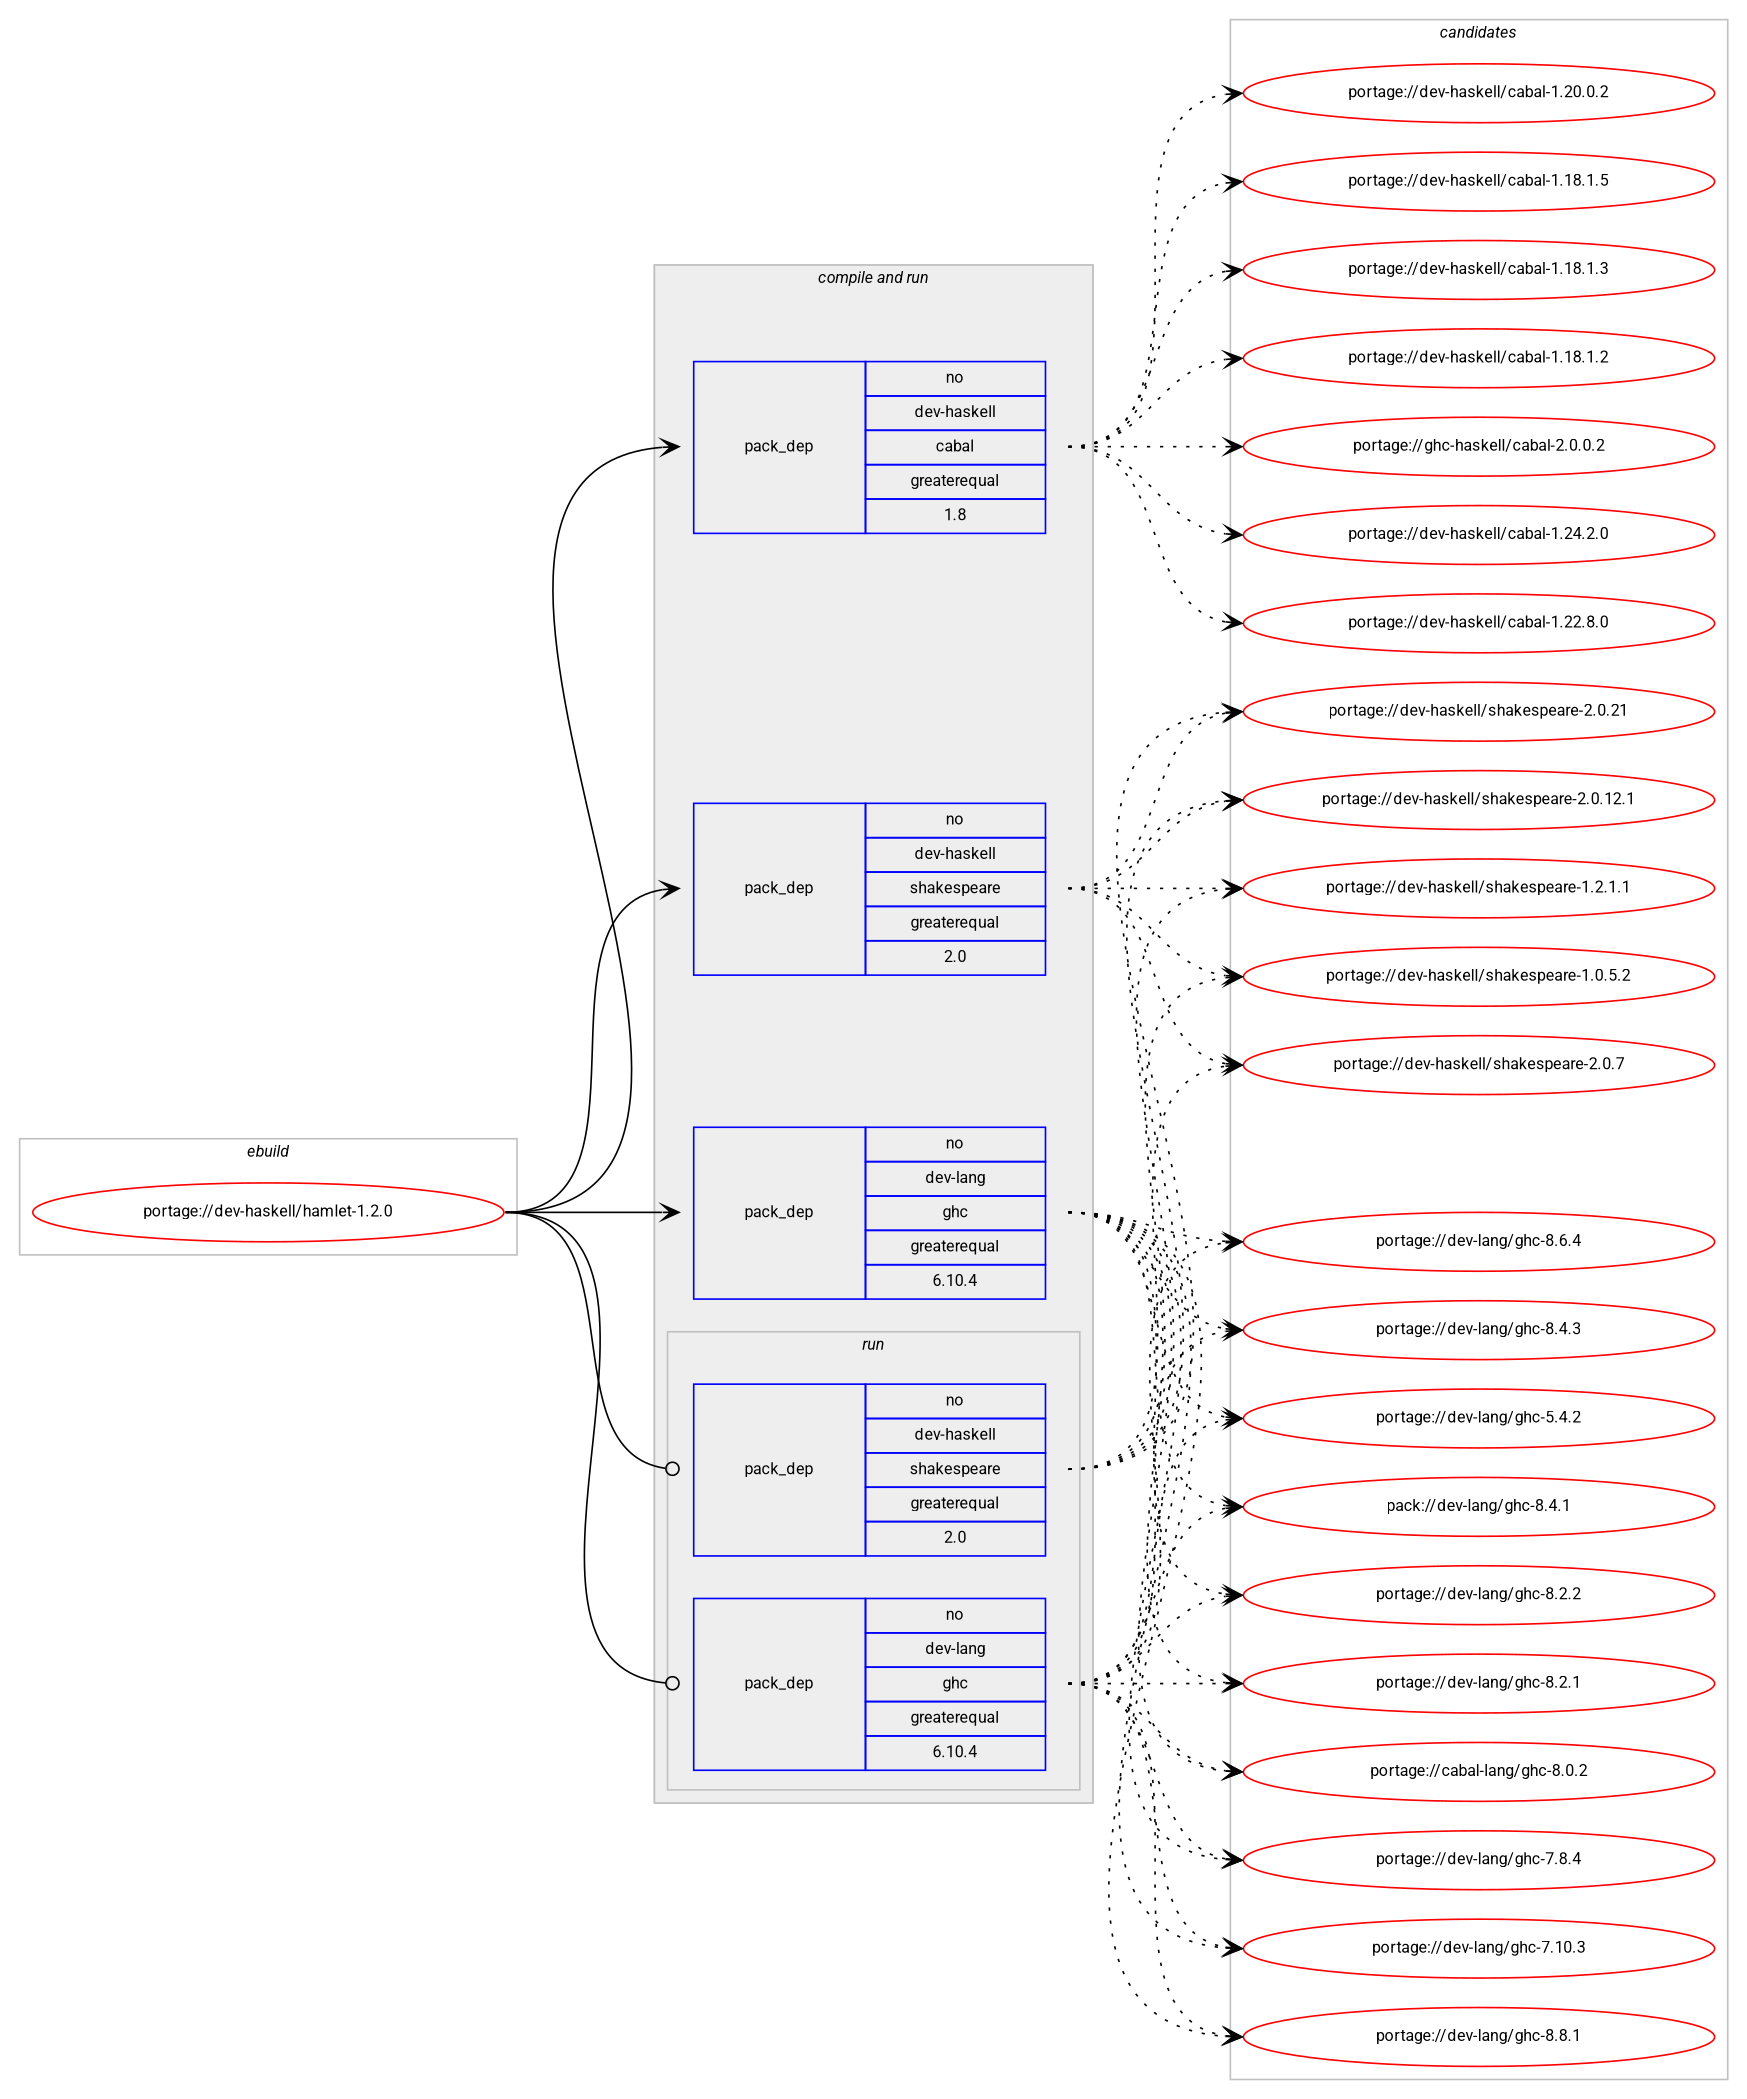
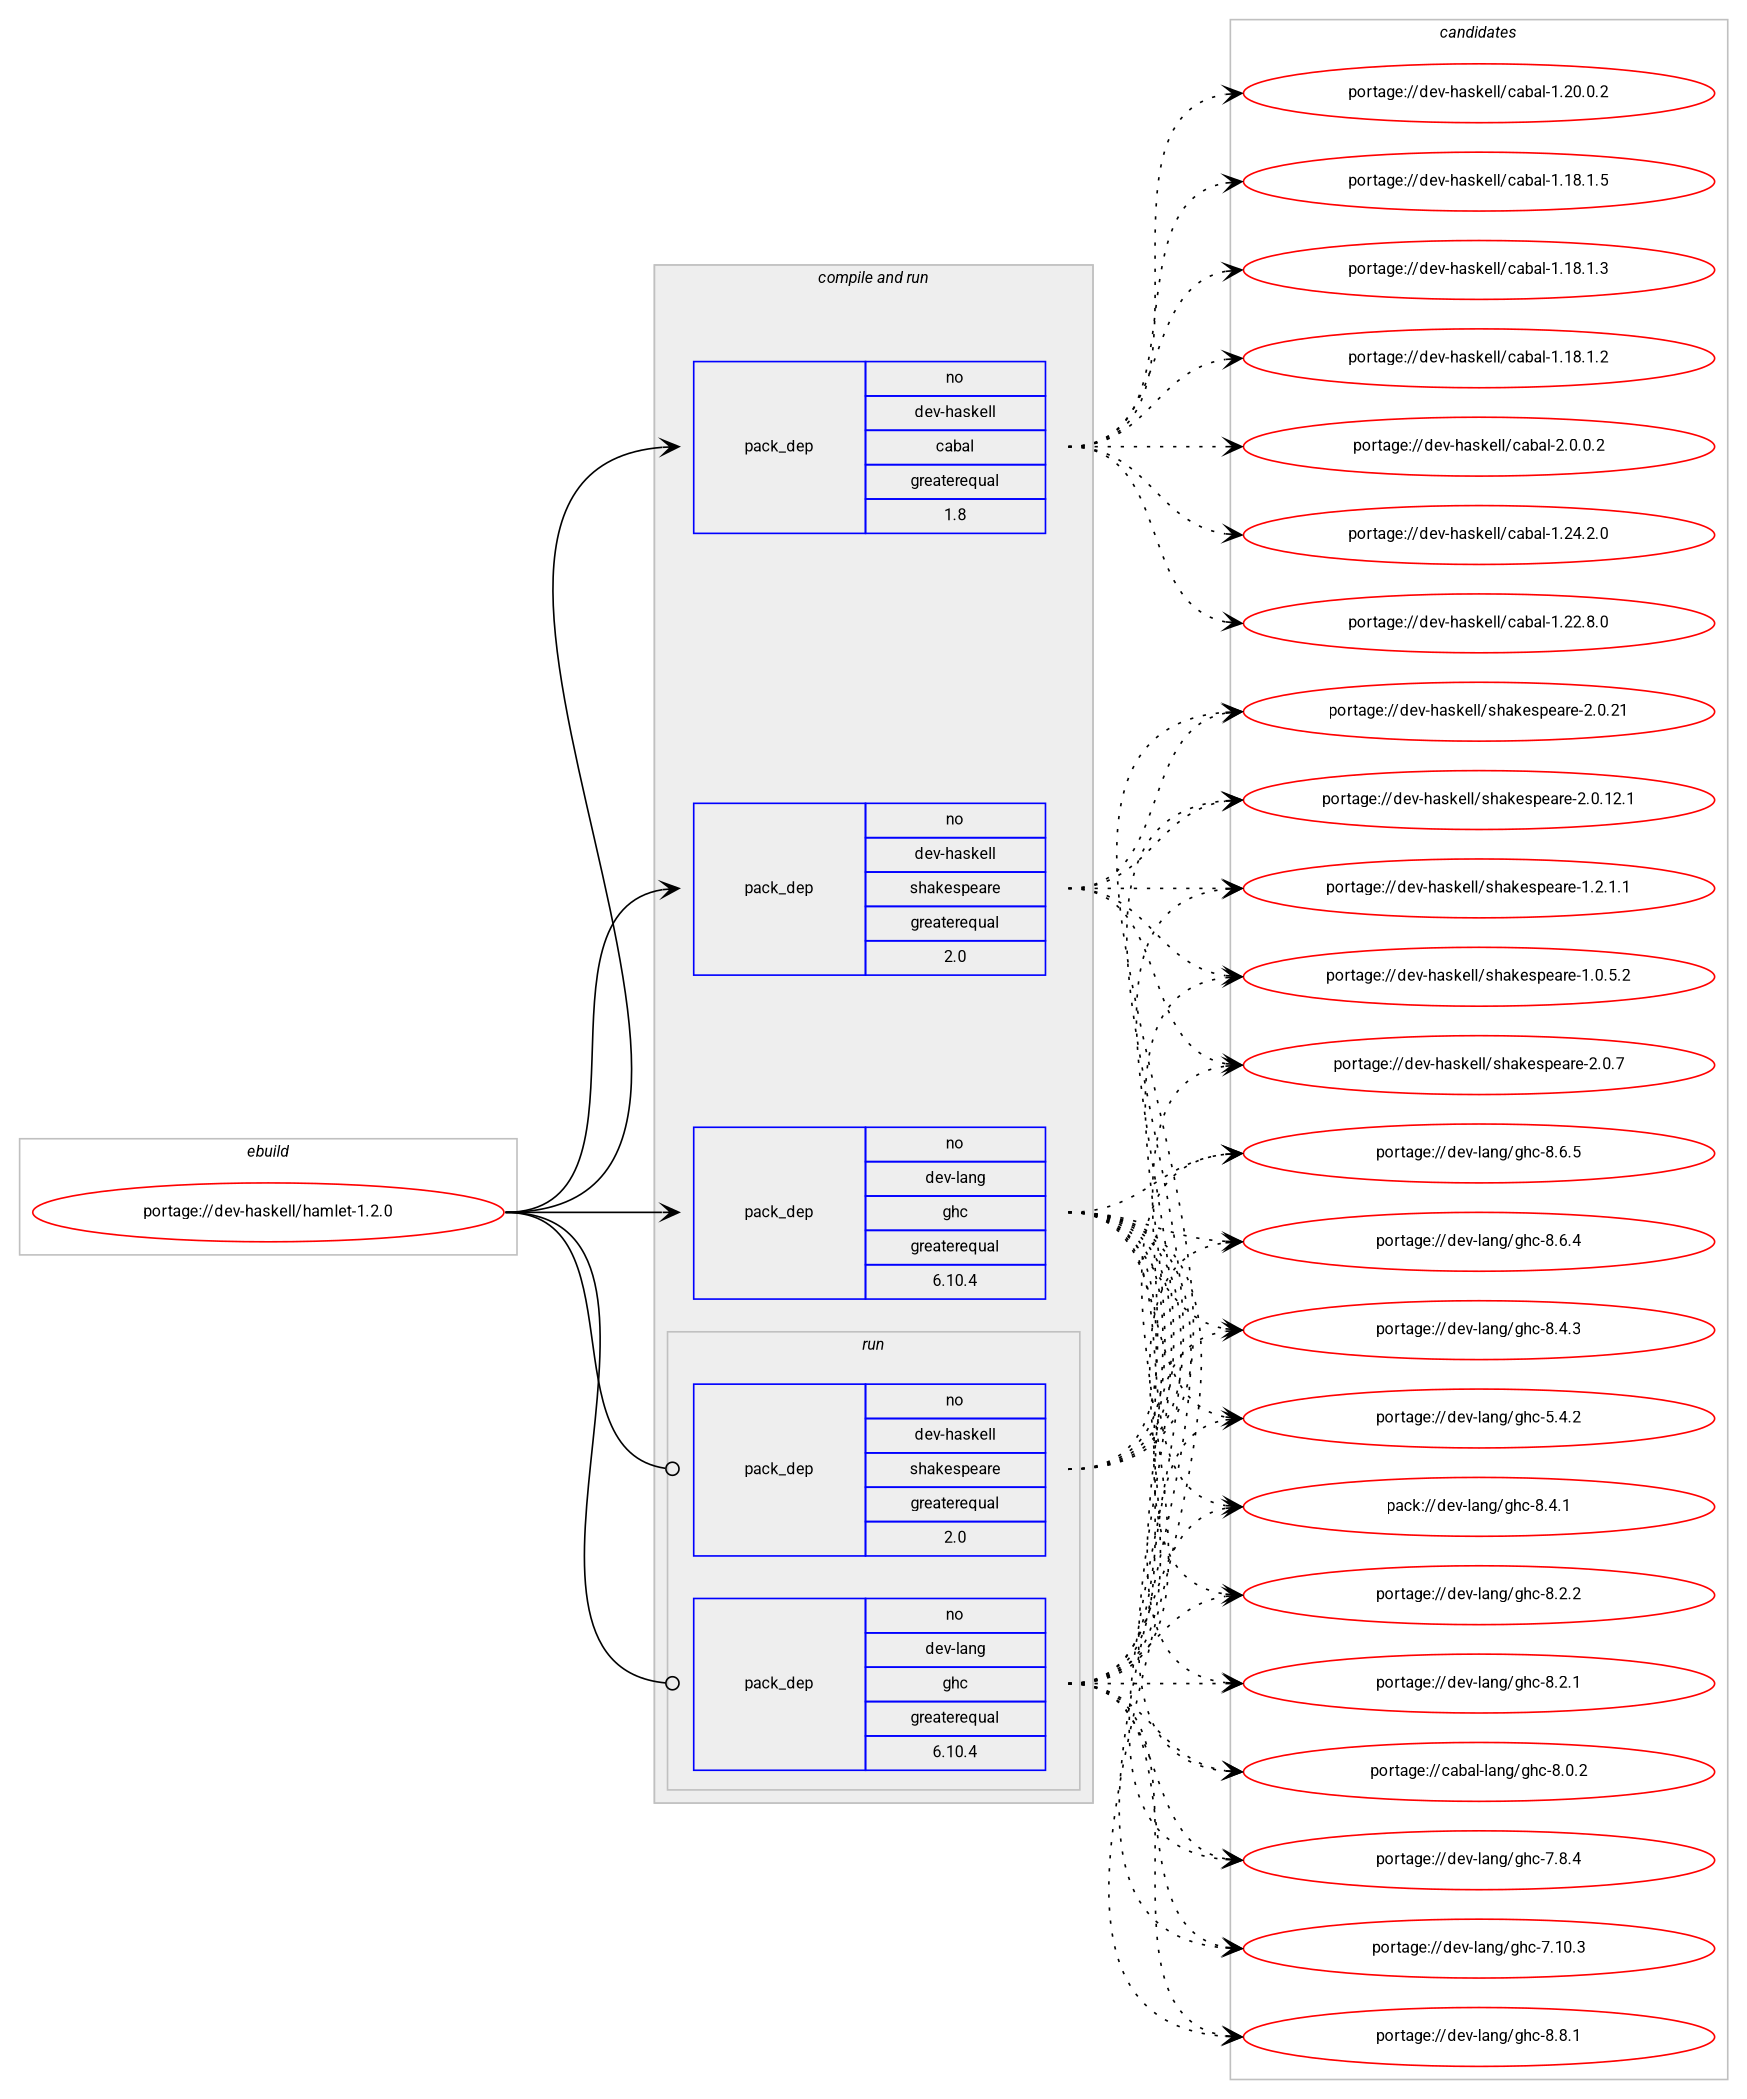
(1479, 447) -> (1479, 447)
none -> (1479, 1153)
